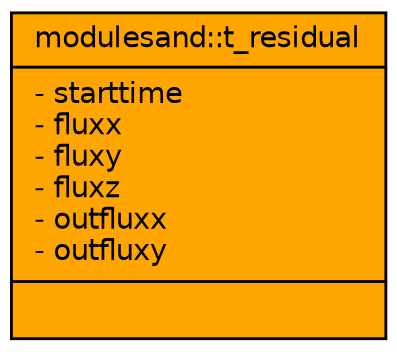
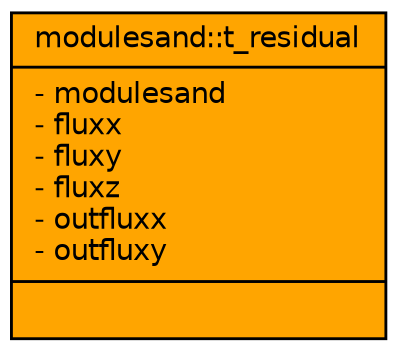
(109, 94) -> (130, 94)
